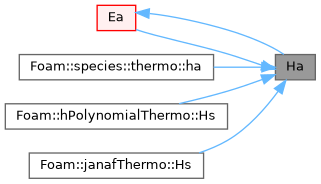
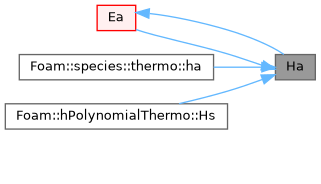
(116, 166) -> none
